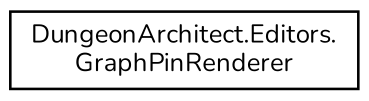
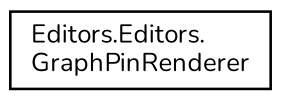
(184, 50) -> (140, 50)
